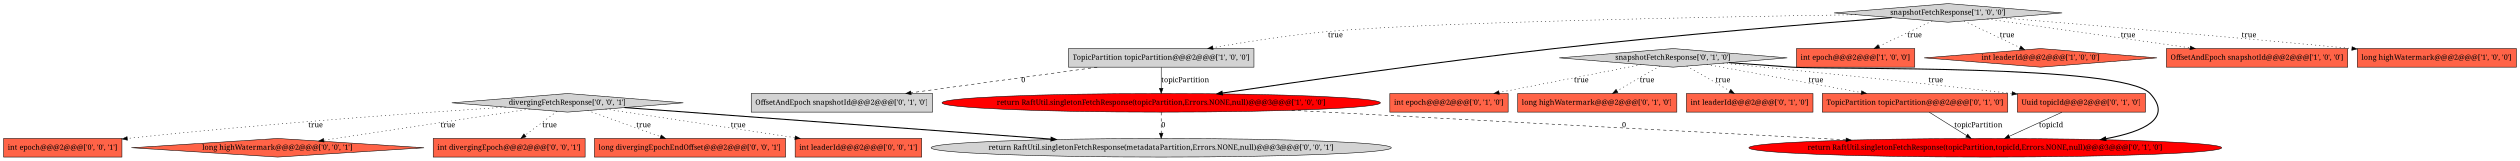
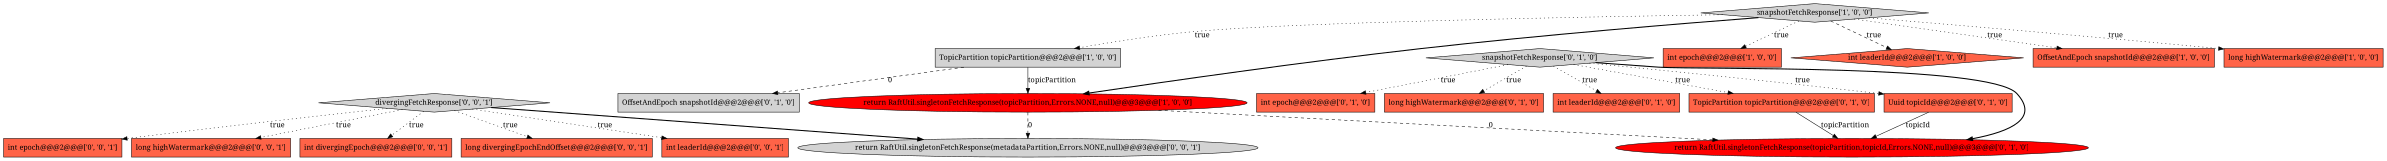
(1992, 34) -> (1859, 34)
(278, 148) -> (211, 148)
